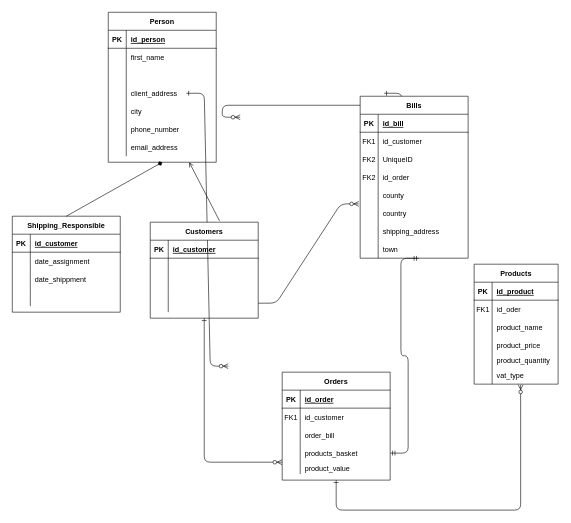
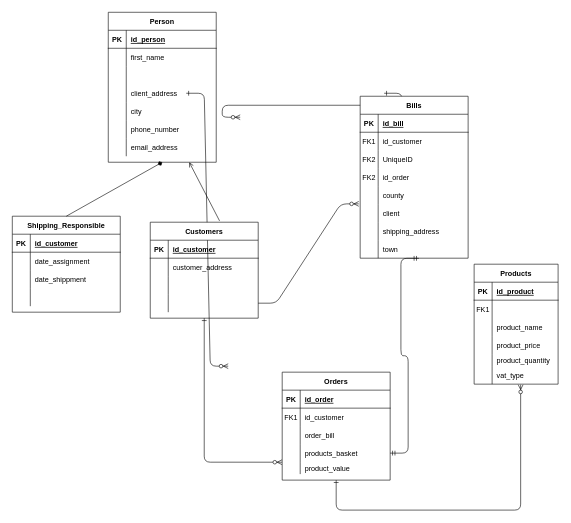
(397, 214) -> (393, 214)
none -> (213, 267)
(525, 309) -> none
